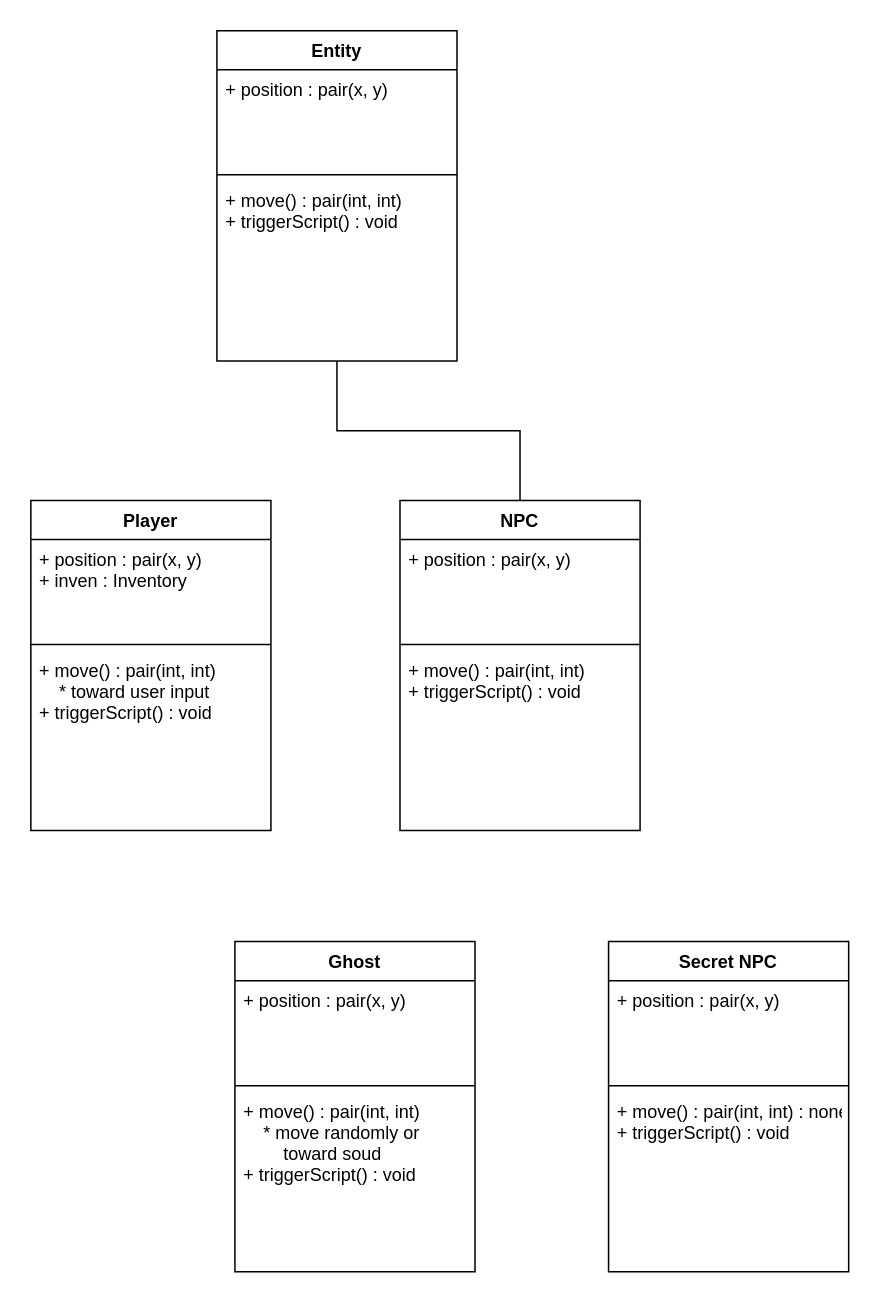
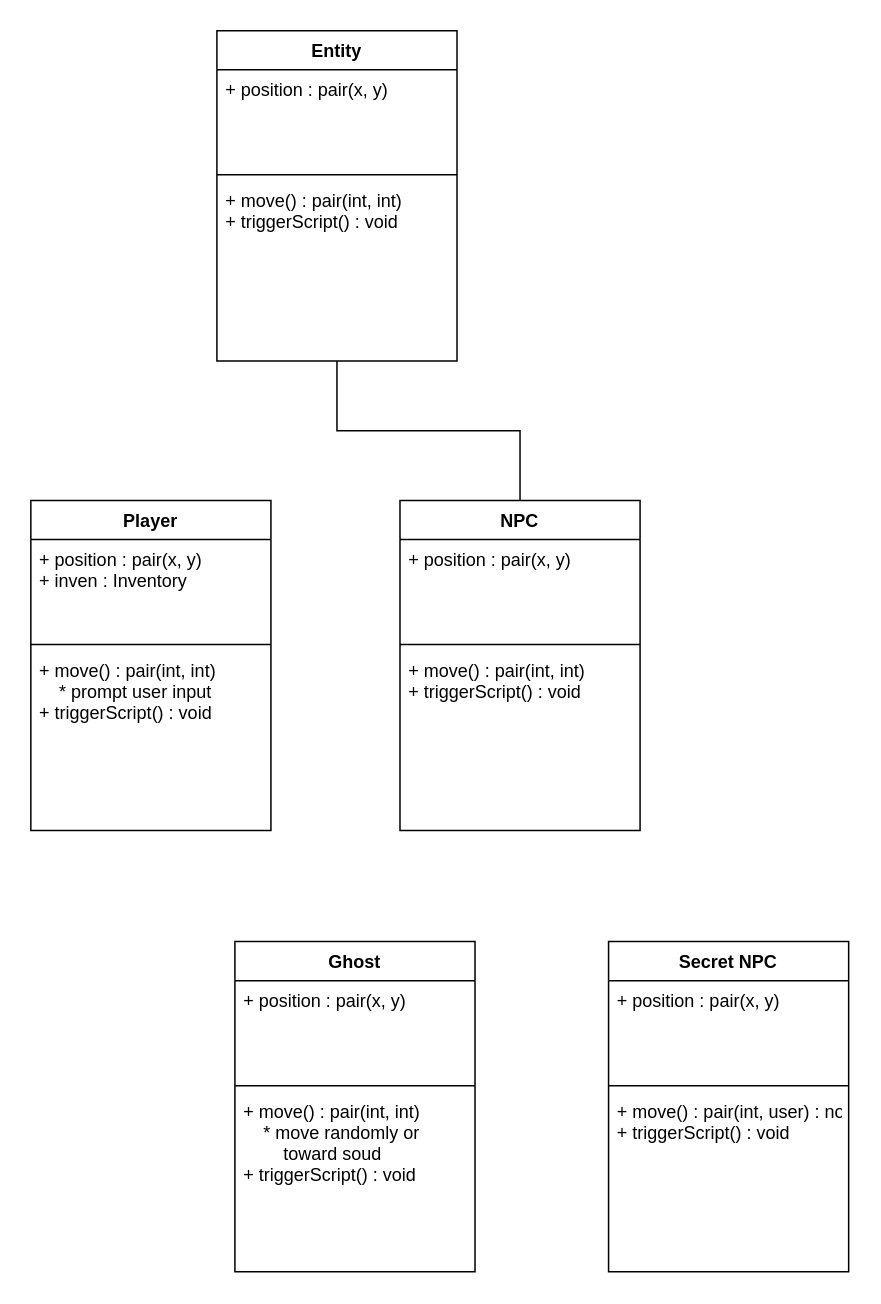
(144, 671) -> (144, 671)
(750, 1123) -> (758, 1123)
